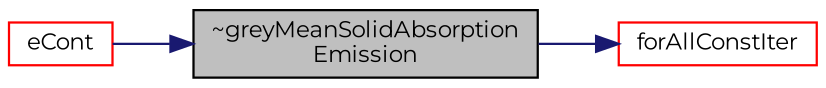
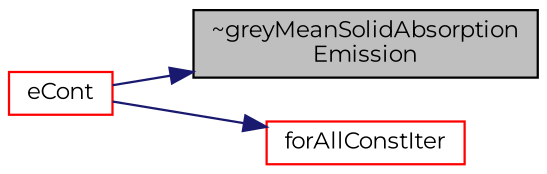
(567, 44) -> (178, 112)
